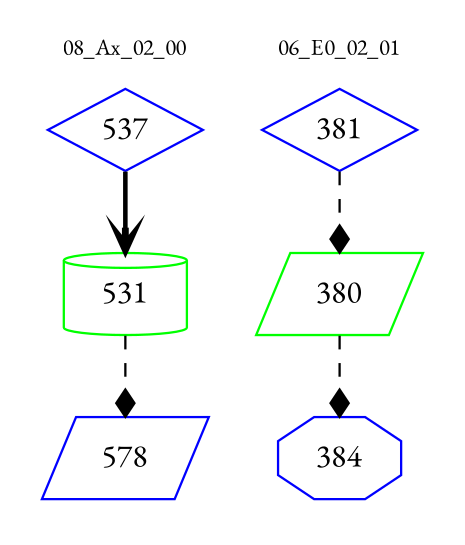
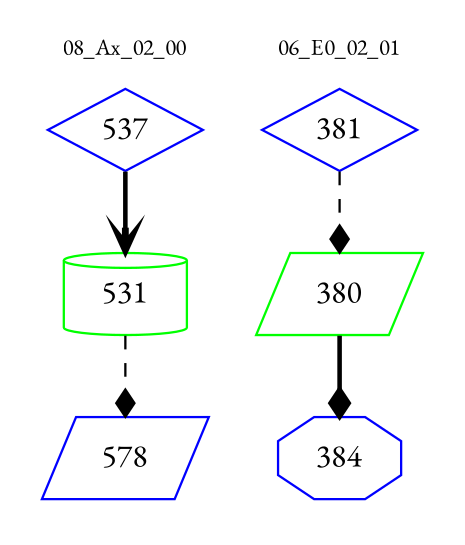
(340, 363) -> (340, 363)
